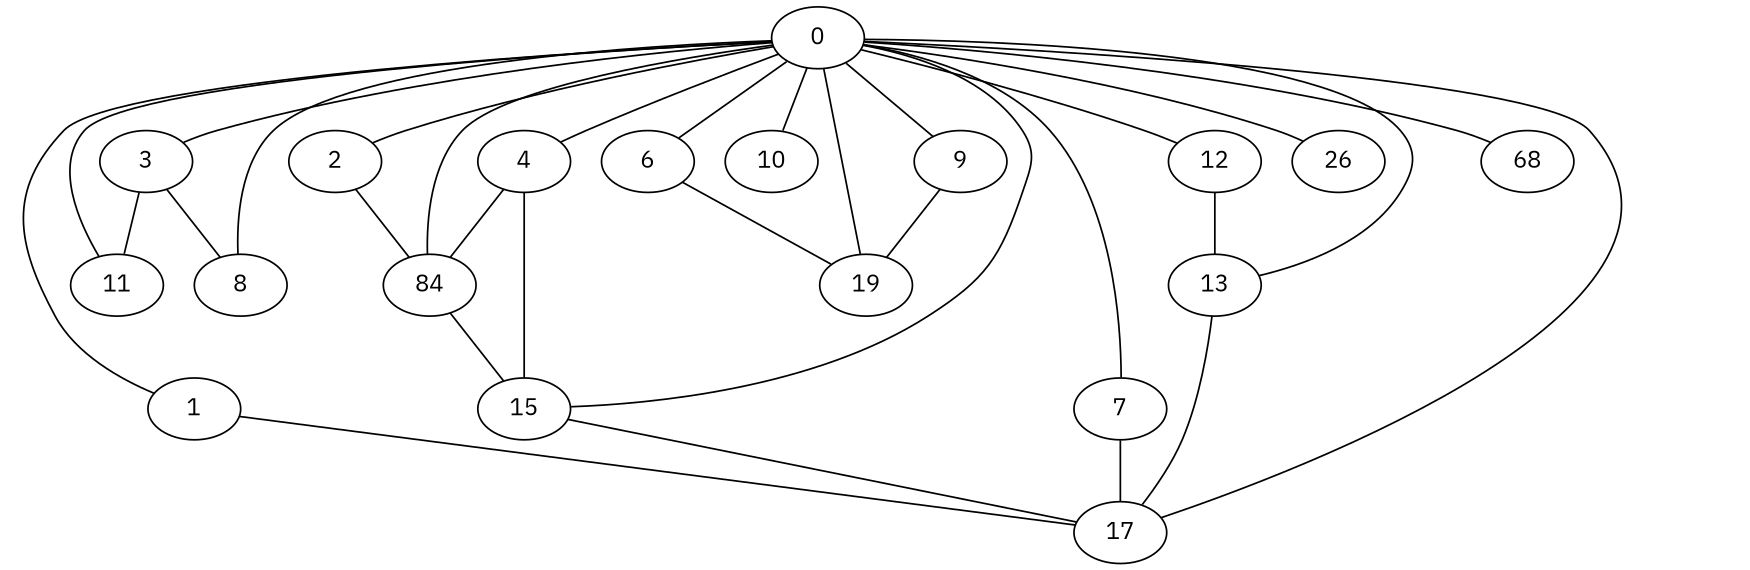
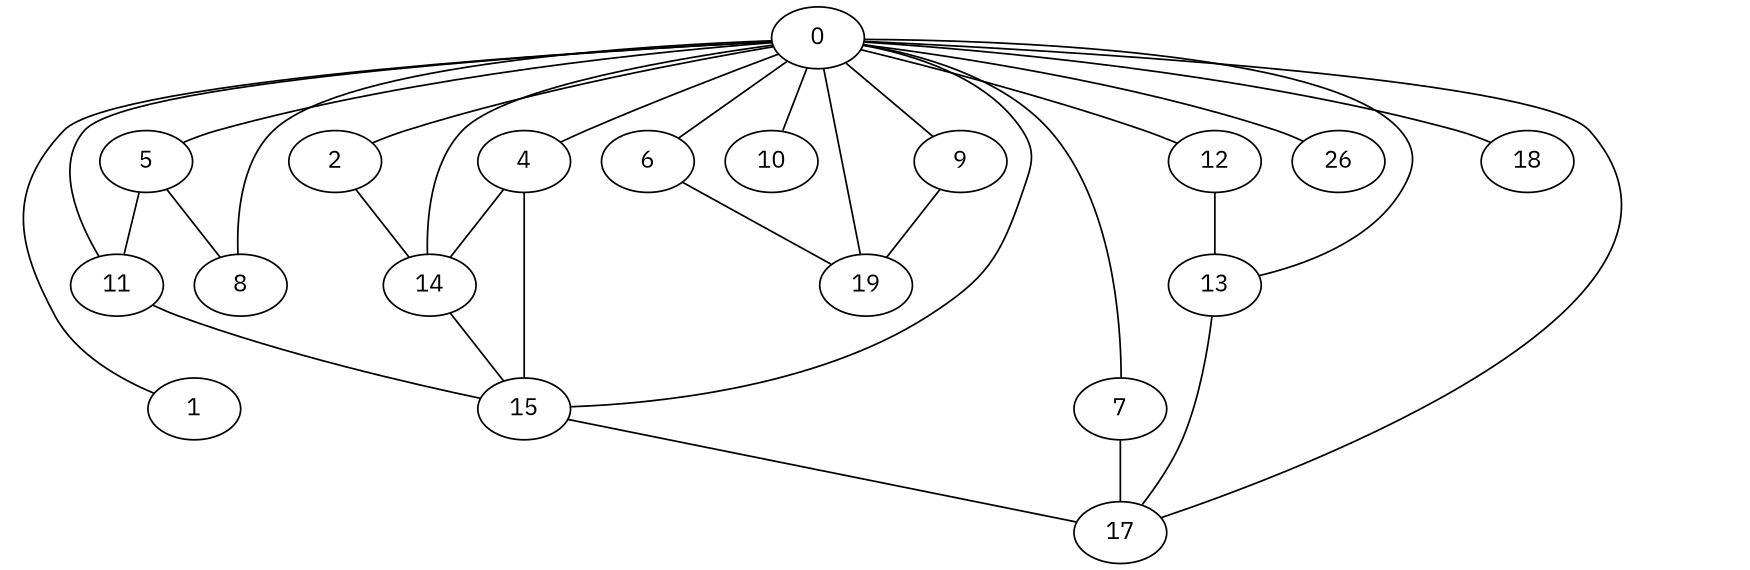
(146, 161) -> (146, 161)
(1528, 161) -> (1528, 161)
(430, 285) -> (430, 285)
none -> (315, 358)
(657, 471) -> none
